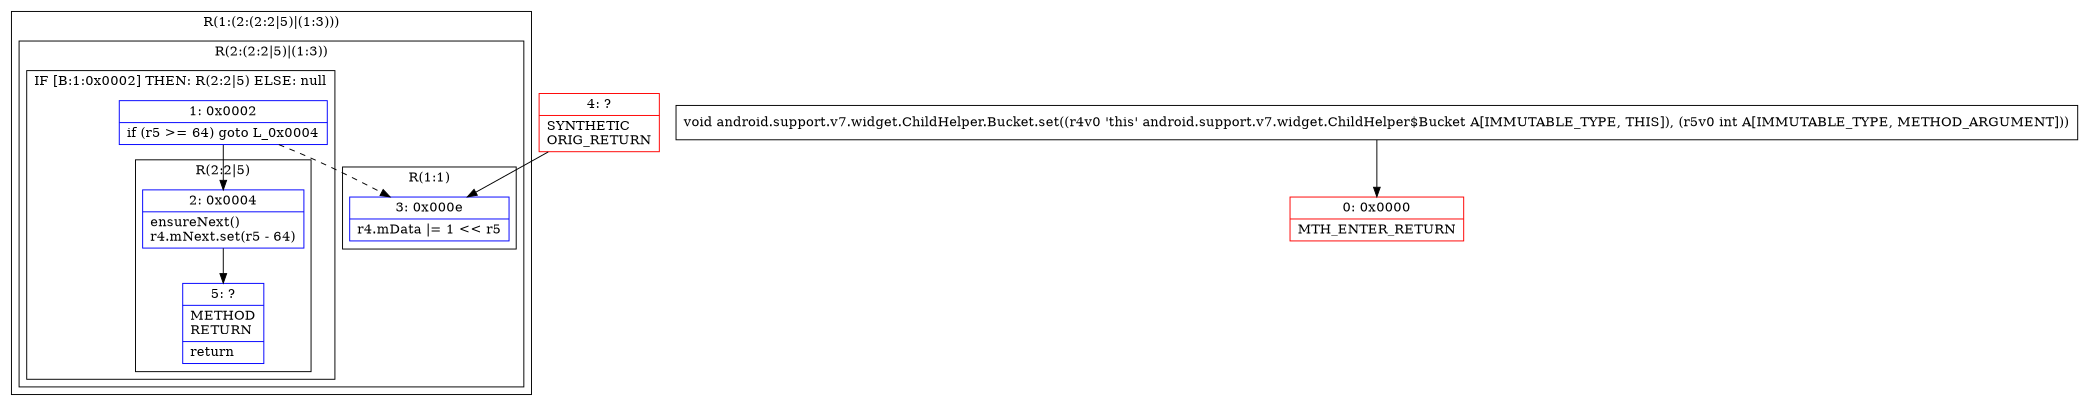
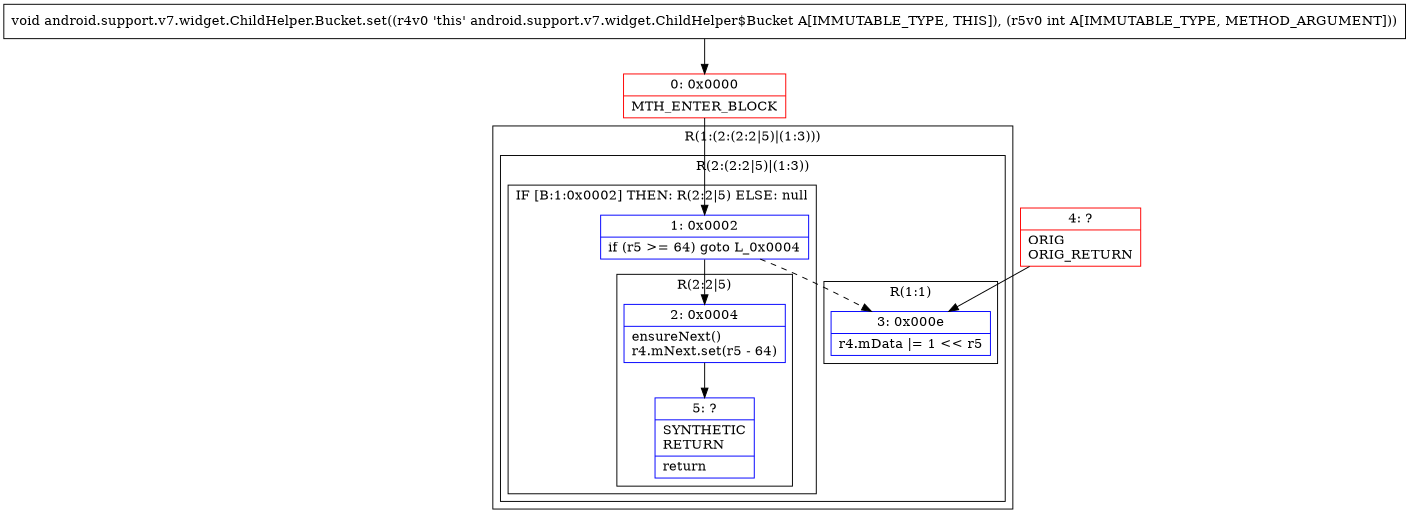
(589, 126) -> (1047, 240)
none -> (705, 162)
(1377, 229) -> (705, 106)
(223, 316) -> (705, 430)
